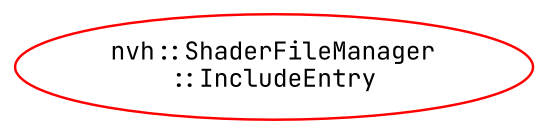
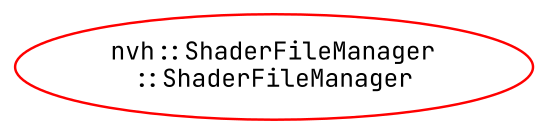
(274, 67) -> (274, 67)
